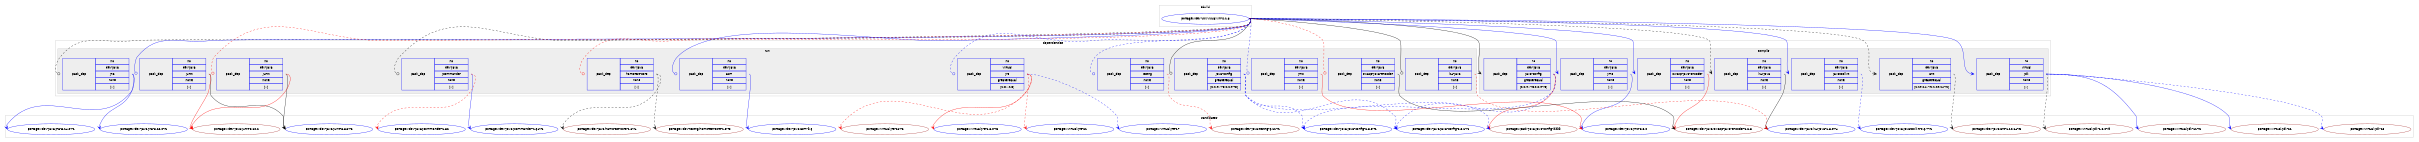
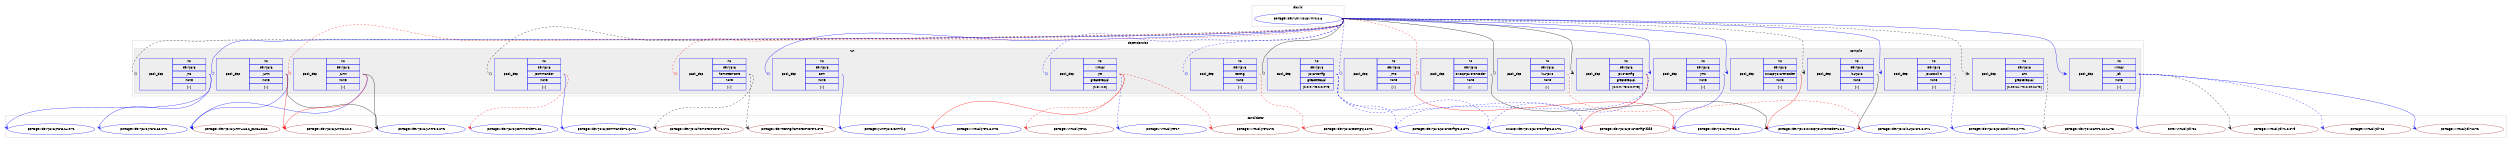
none -> (236, 129)
(792, 129) -> (885, 129)
(1070, 129) -> (1070, 129)
(1441, 129) -> (1534, 129)
(1534, 129) -> (1626, 129)
(1719, 129) -> (1812, 129)
(2275, 129) -> (2182, 129)
